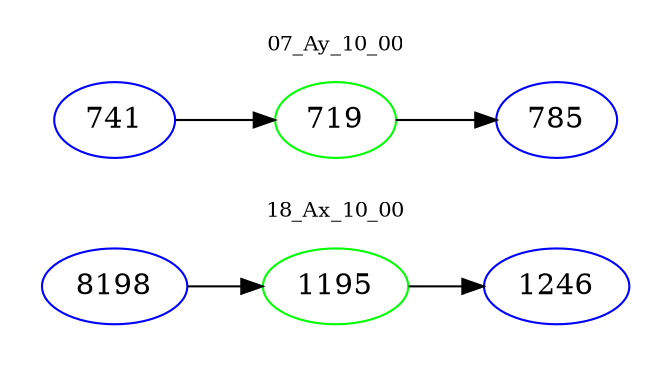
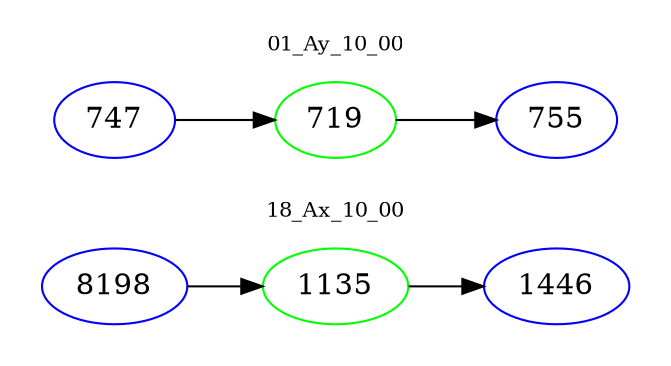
(336, 45) -> (336, 45)
(115, 120) -> (115, 120)
(557, 120) -> (557, 120)
(336, 286) -> (336, 286)
(557, 286) -> (557, 286)
